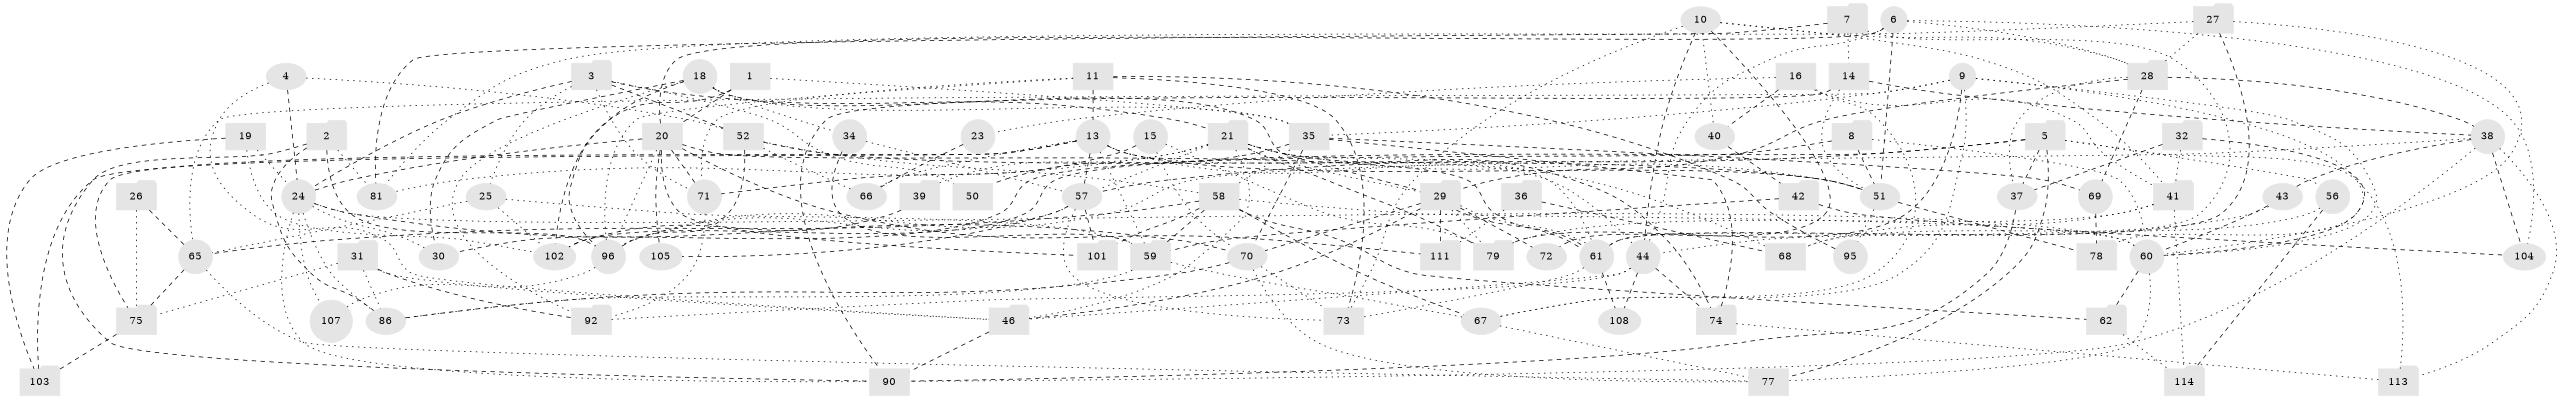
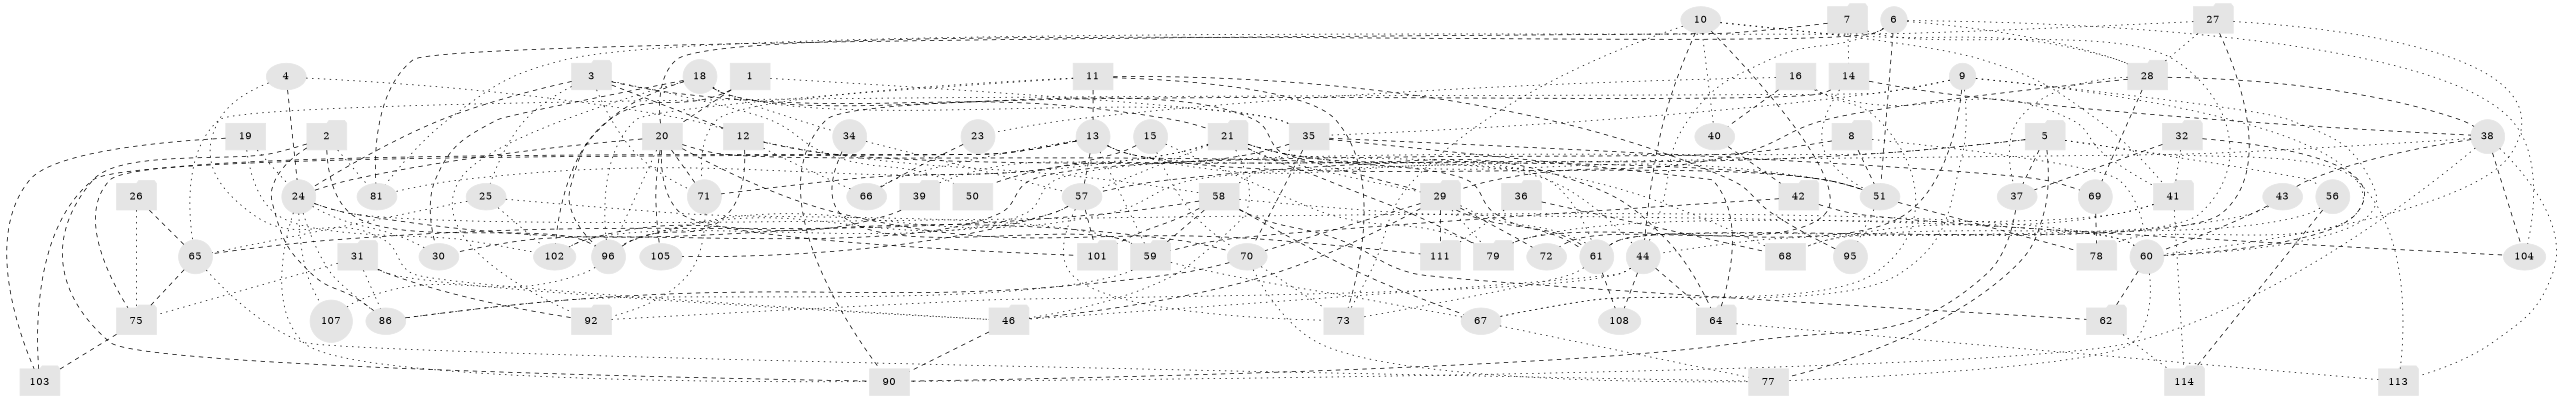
(744, 137) -> (744, 137)
(1039, 199) -> (1039, 199)
(1716, 321) -> (1716, 321)
